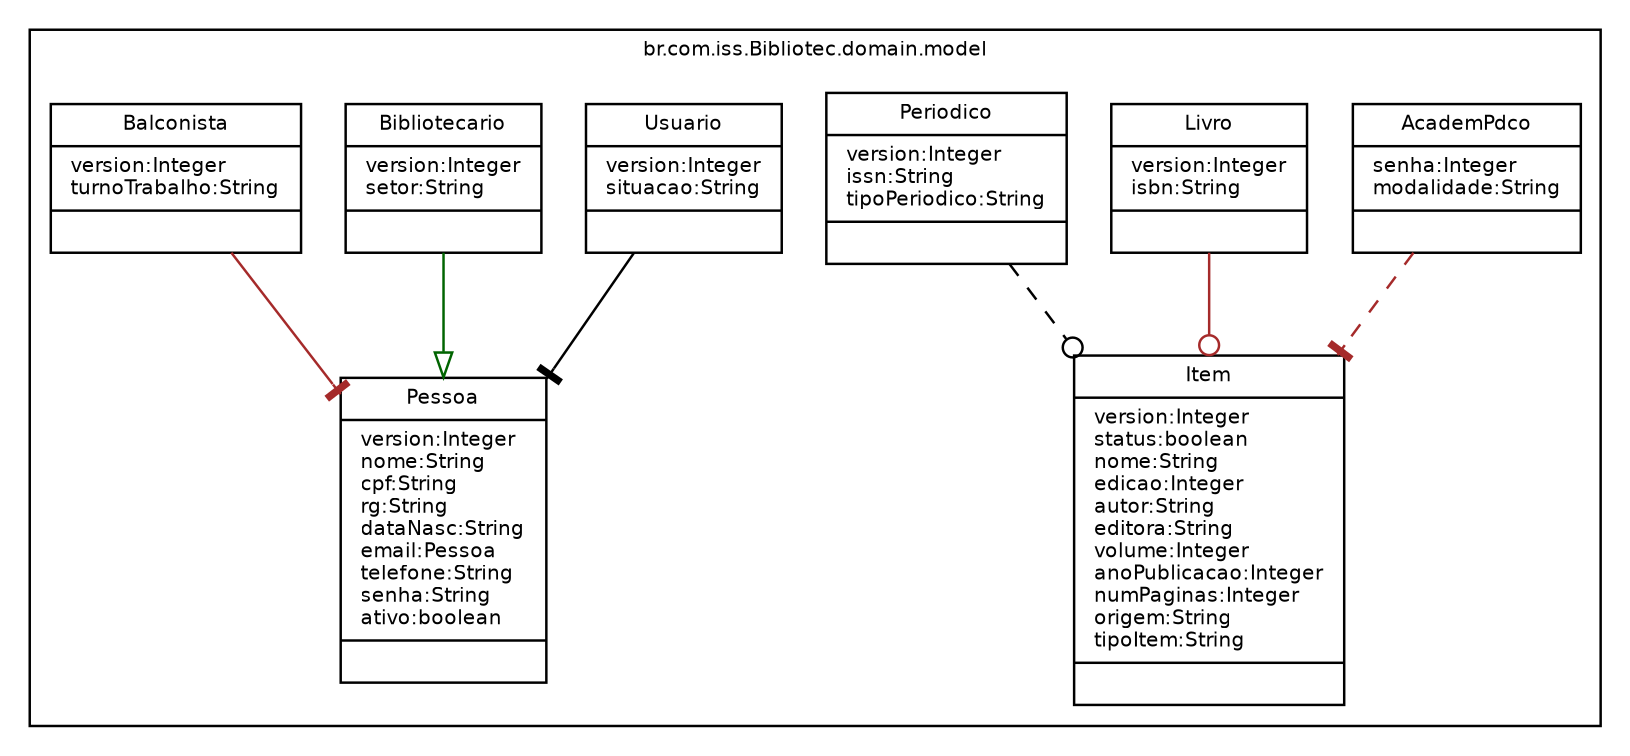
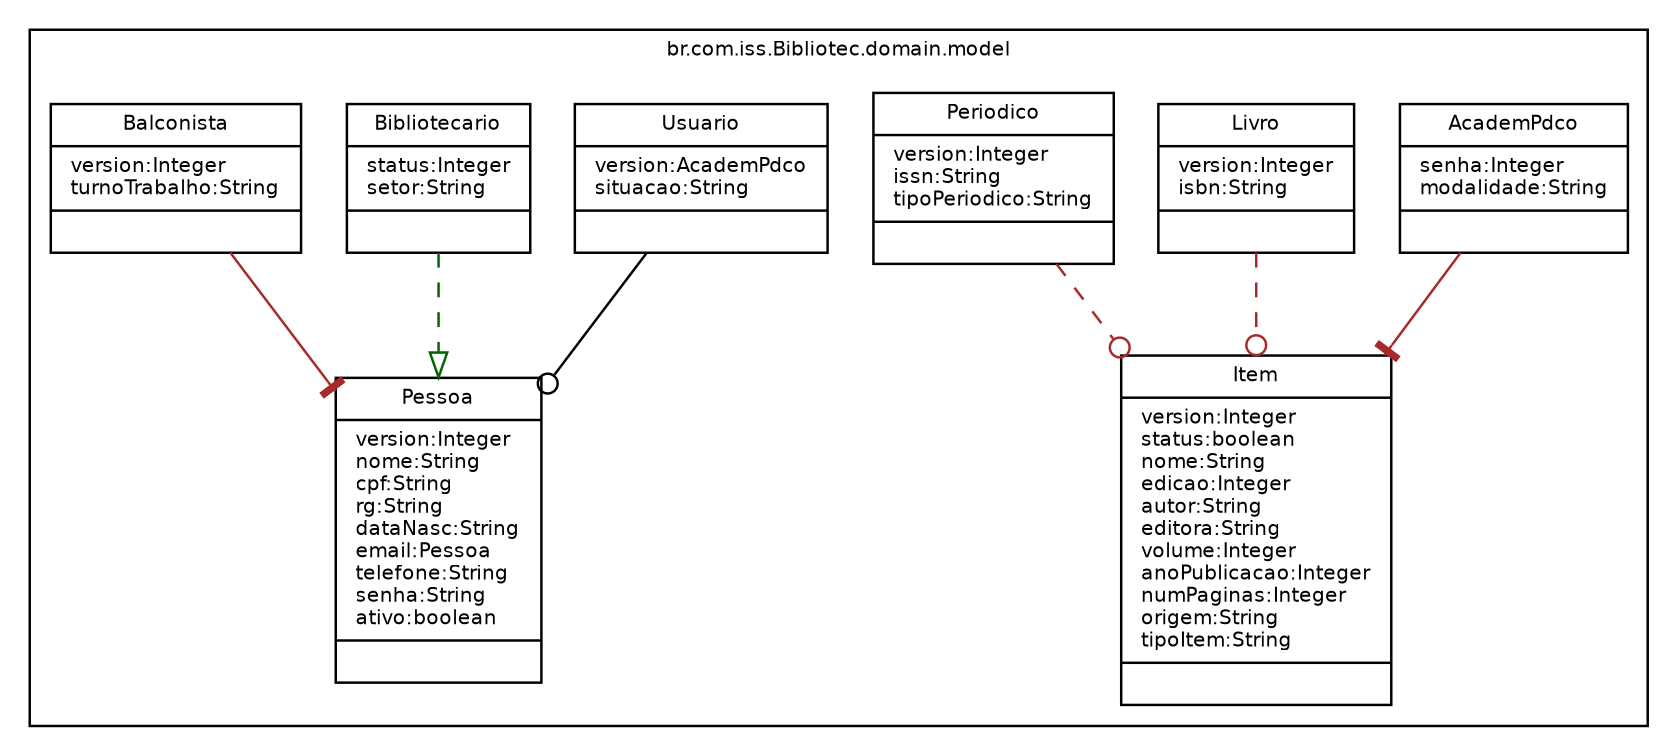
(444, 166) -> (439, 166)
(684, 166) -> (701, 166)
(1209, 294) -> (1256, 294)
(1379, 299) -> (1426, 299)
(1038, 301) -> (1085, 301)
(444, 302) -> (439, 302)
(594, 311) -> (601, 314)
